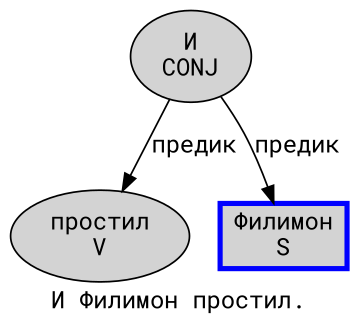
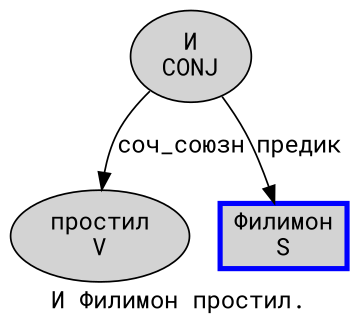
(194, 146) -> (182, 146)
